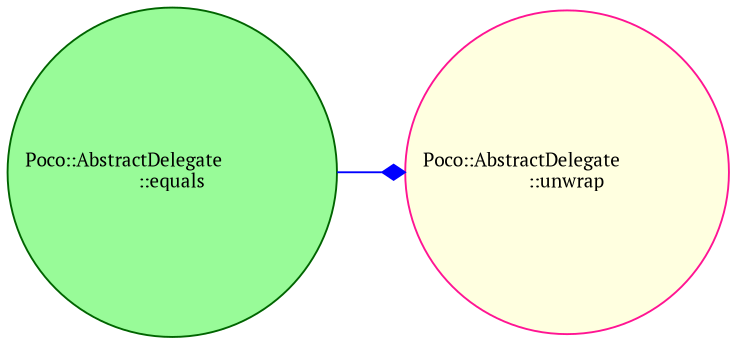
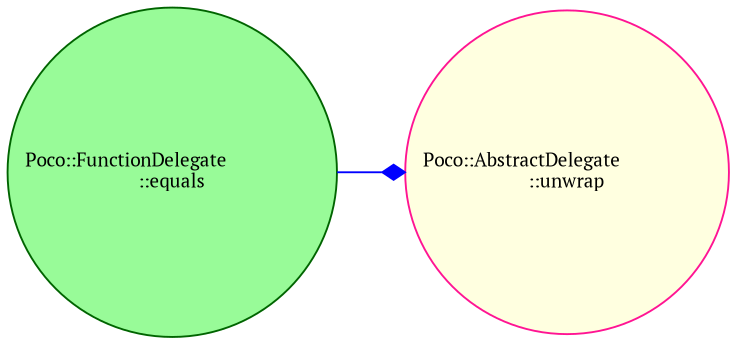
(172, 172) -> (172, 172)
